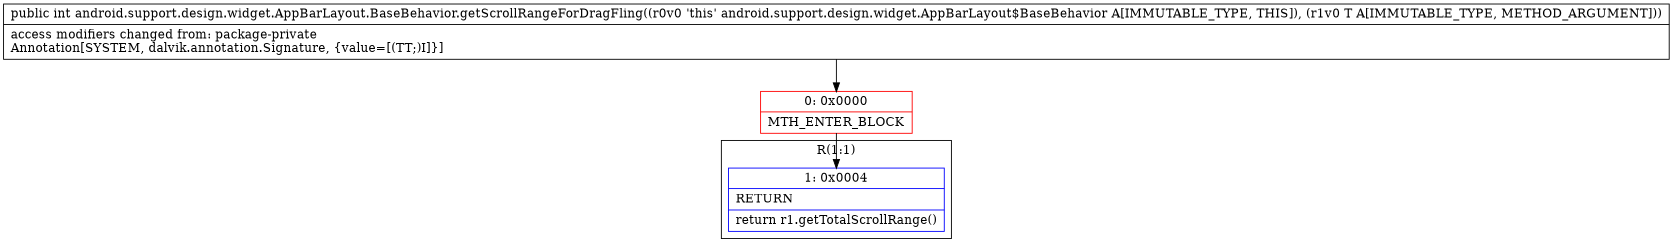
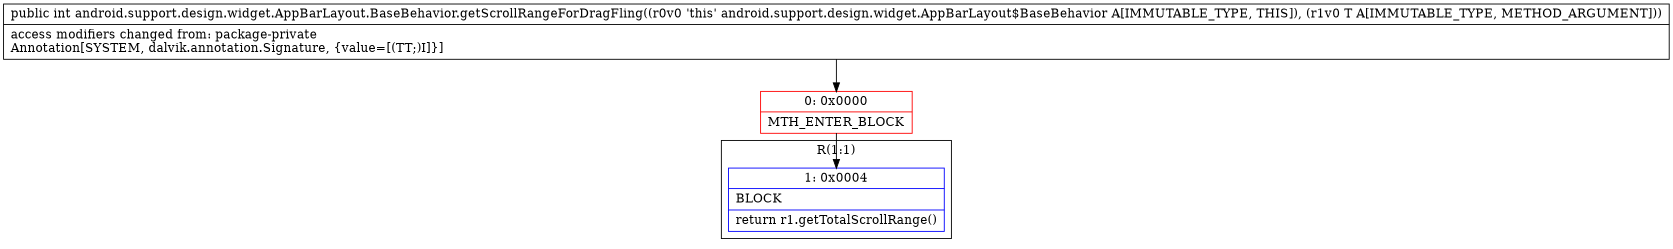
(765, 199) -> (759, 199)
